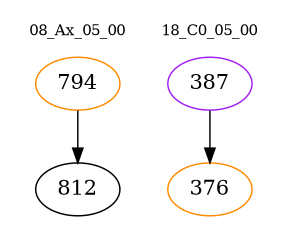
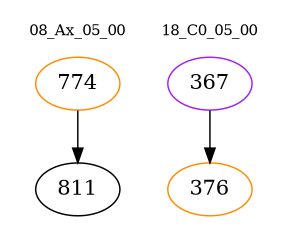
(78, 84) -> (78, 84)
(210, 84) -> (210, 84)
(78, 189) -> (78, 189)
